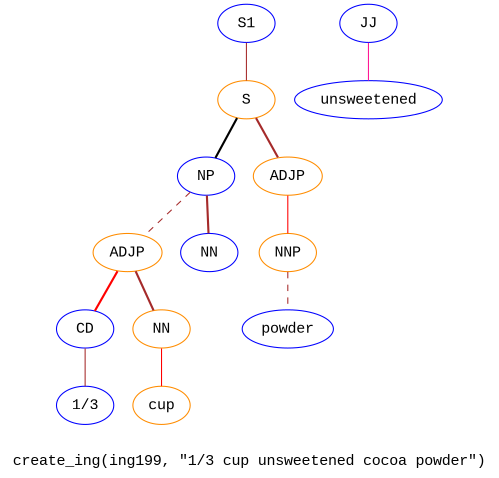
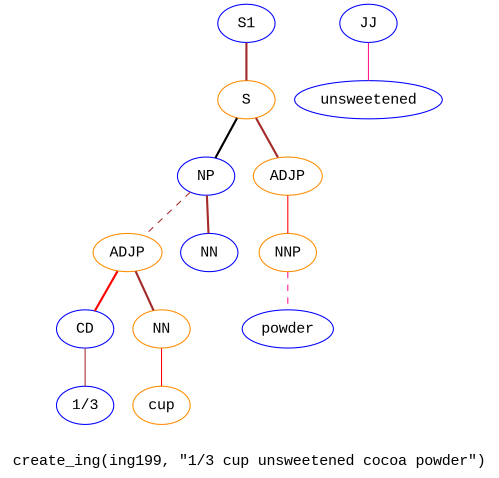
(246, 62) -> (246, 62)
(288, 291) -> (288, 291)
